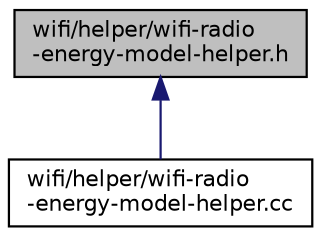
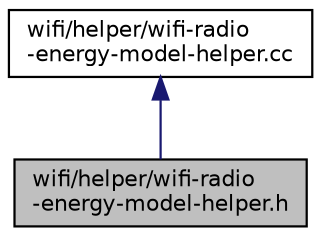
(161, 130) -> (161, 130)
